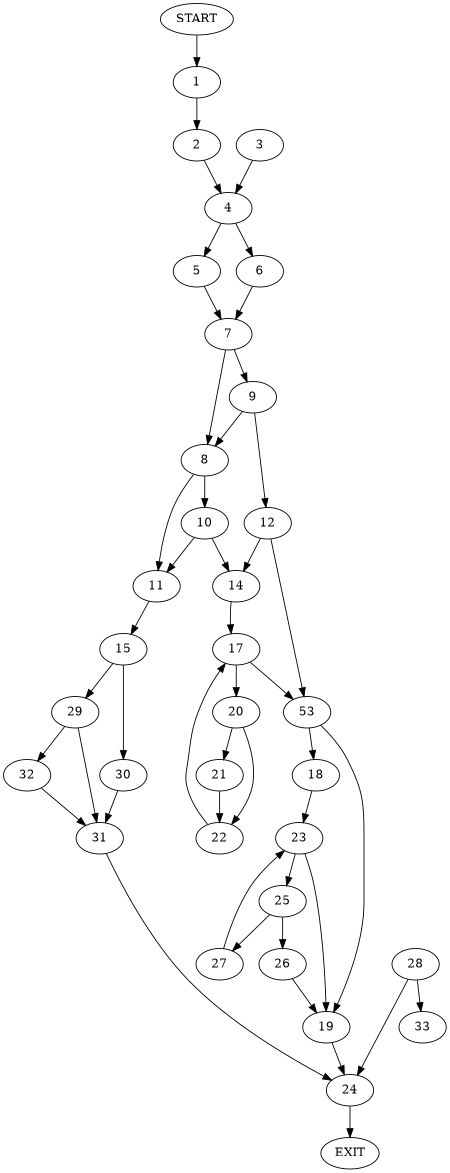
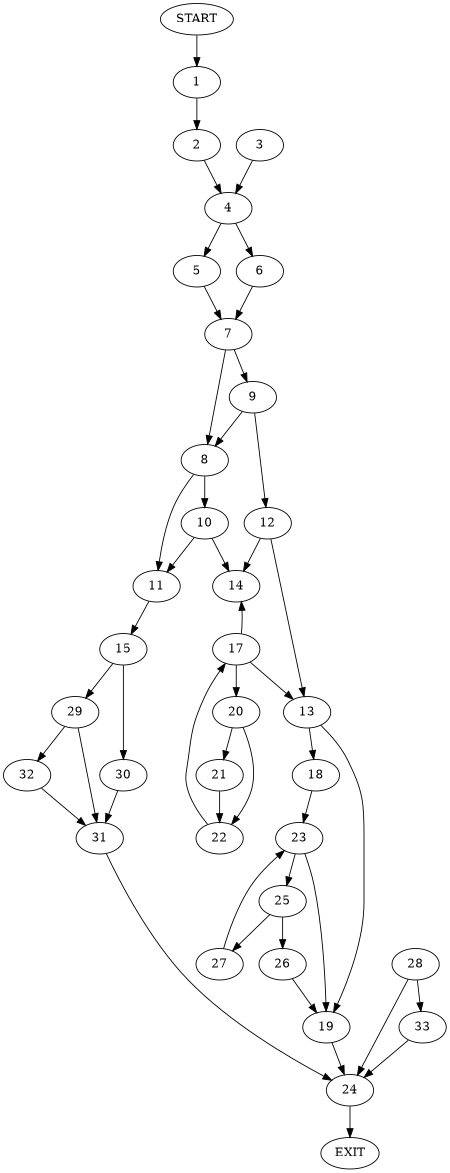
(230, 613) -> (242, 622)
(307, 712) -> (307, 712)
none -> (390, 1056)
